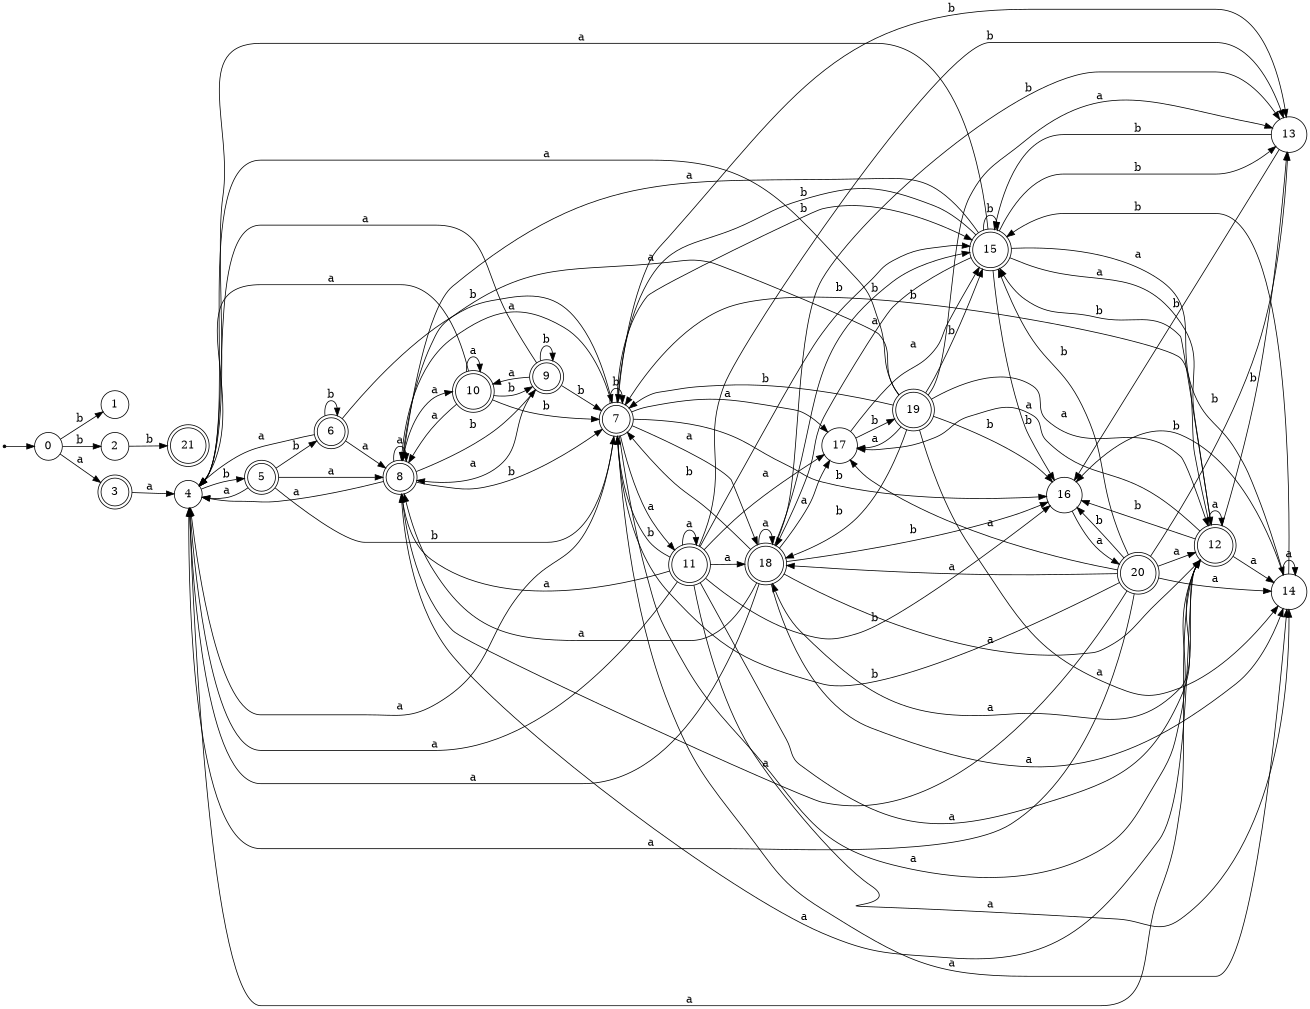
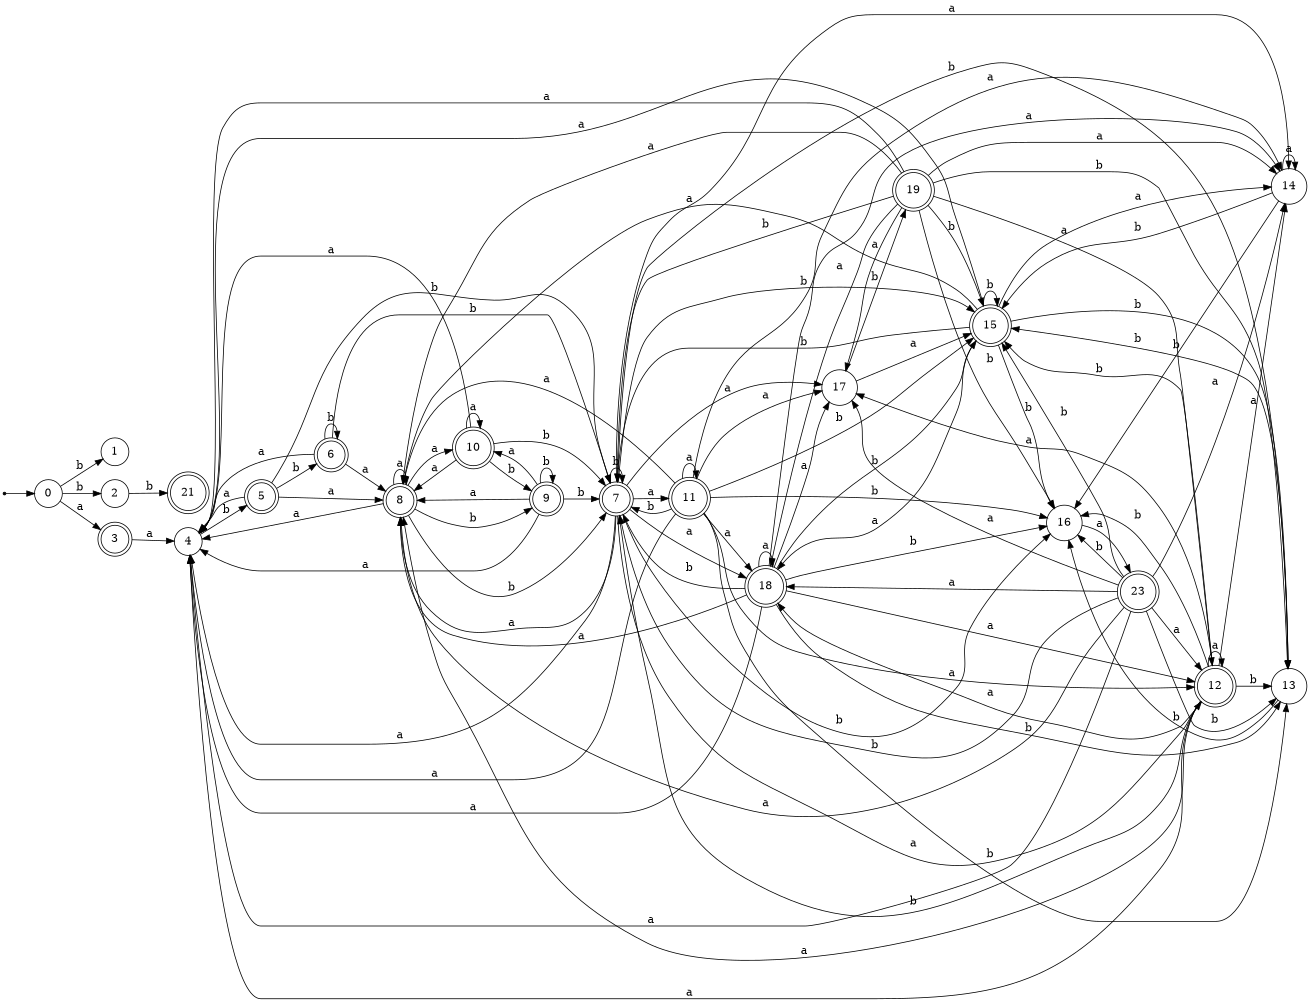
(1100, 96) -> (1100, 166)
(1171, 312) -> none
(840, 512) -> (840, 267)
(1138, 573) -> (1138, 592)
